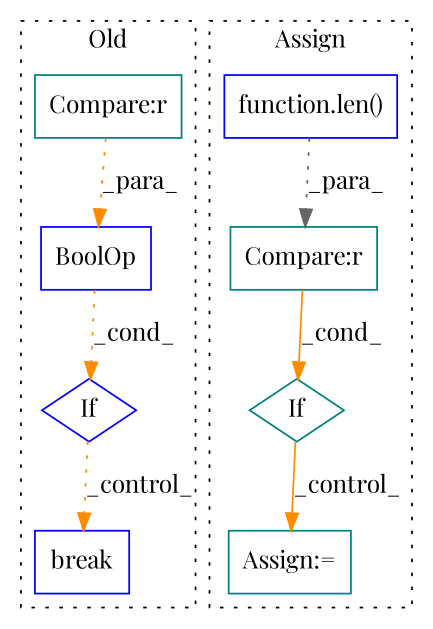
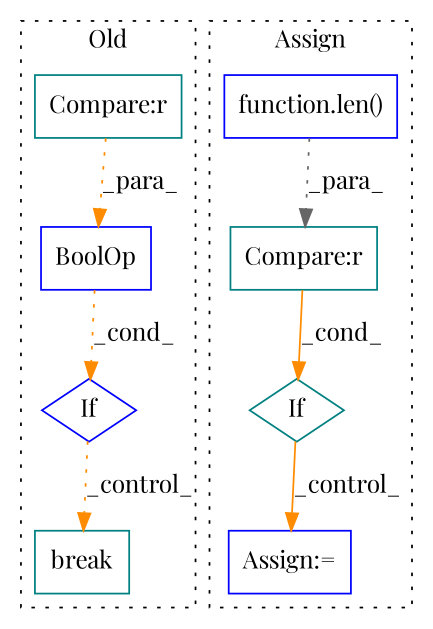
(82, 562) -> (82, 562)
(290, 562) -> (290, 562)
